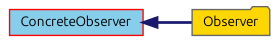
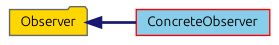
(174, 22) -> (119, 22)
